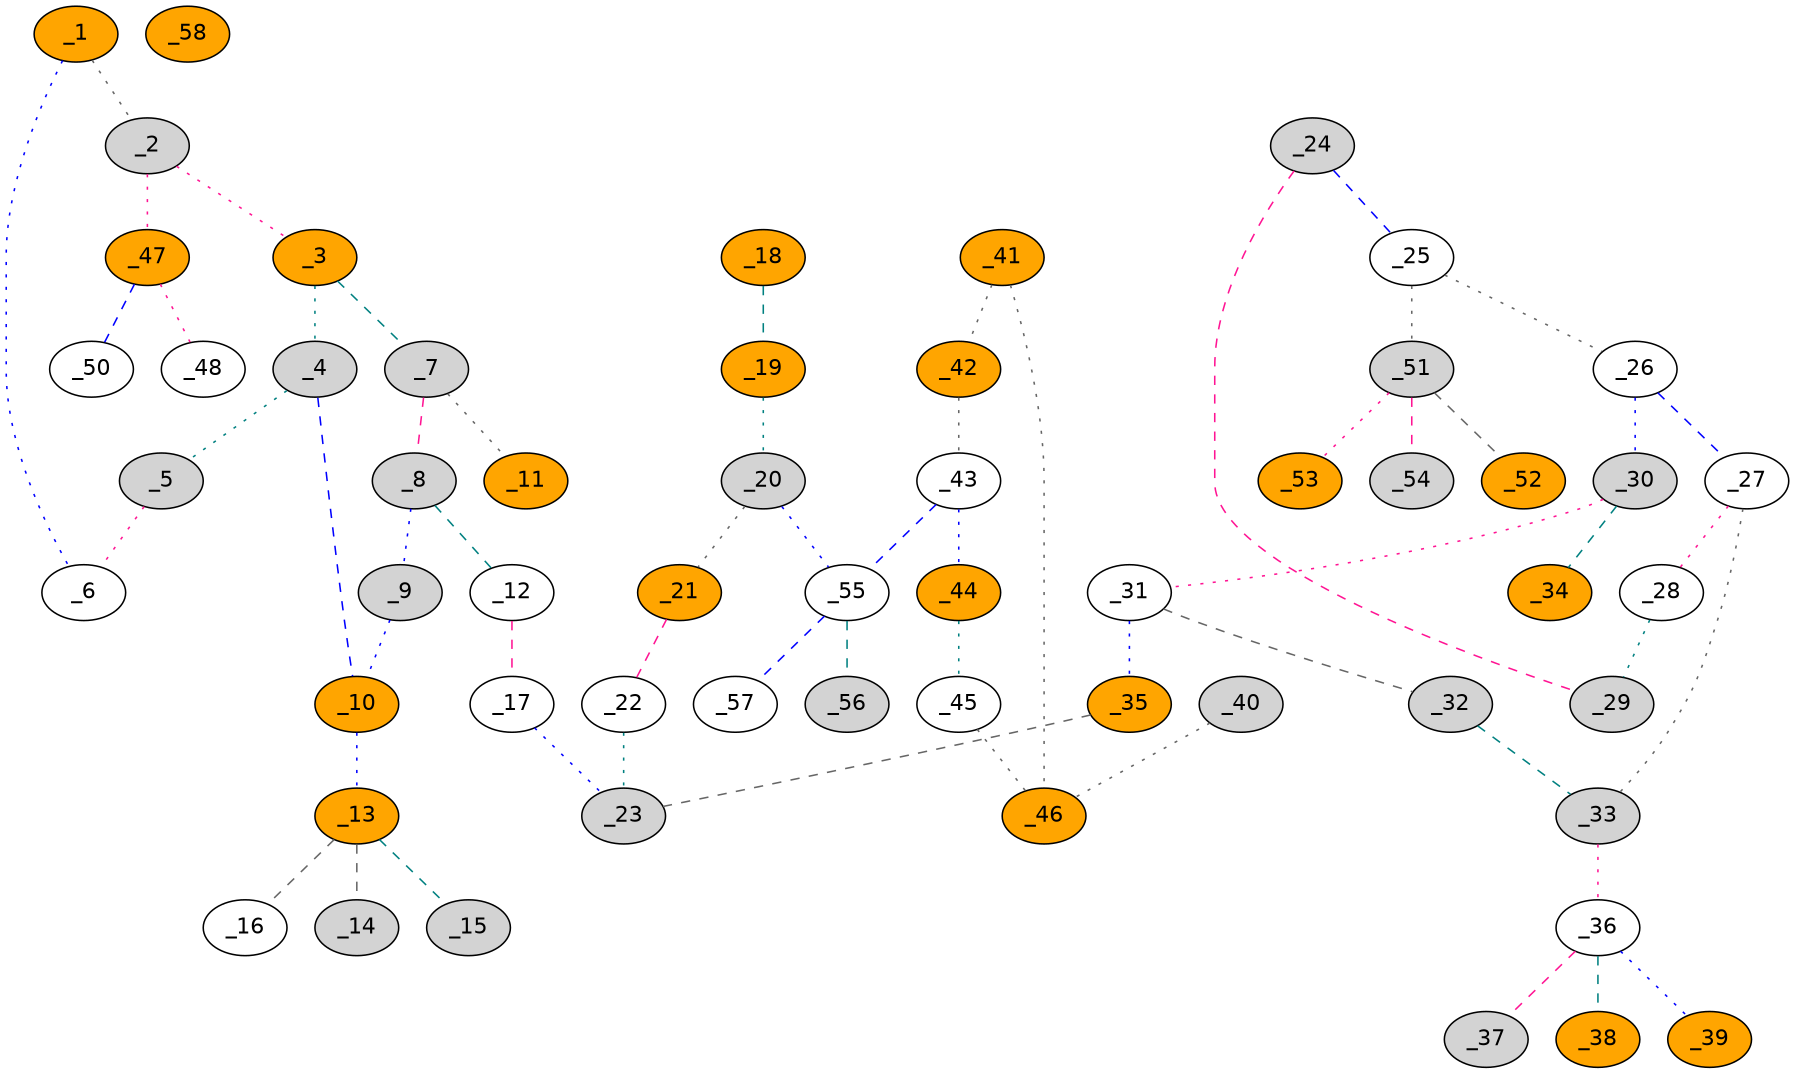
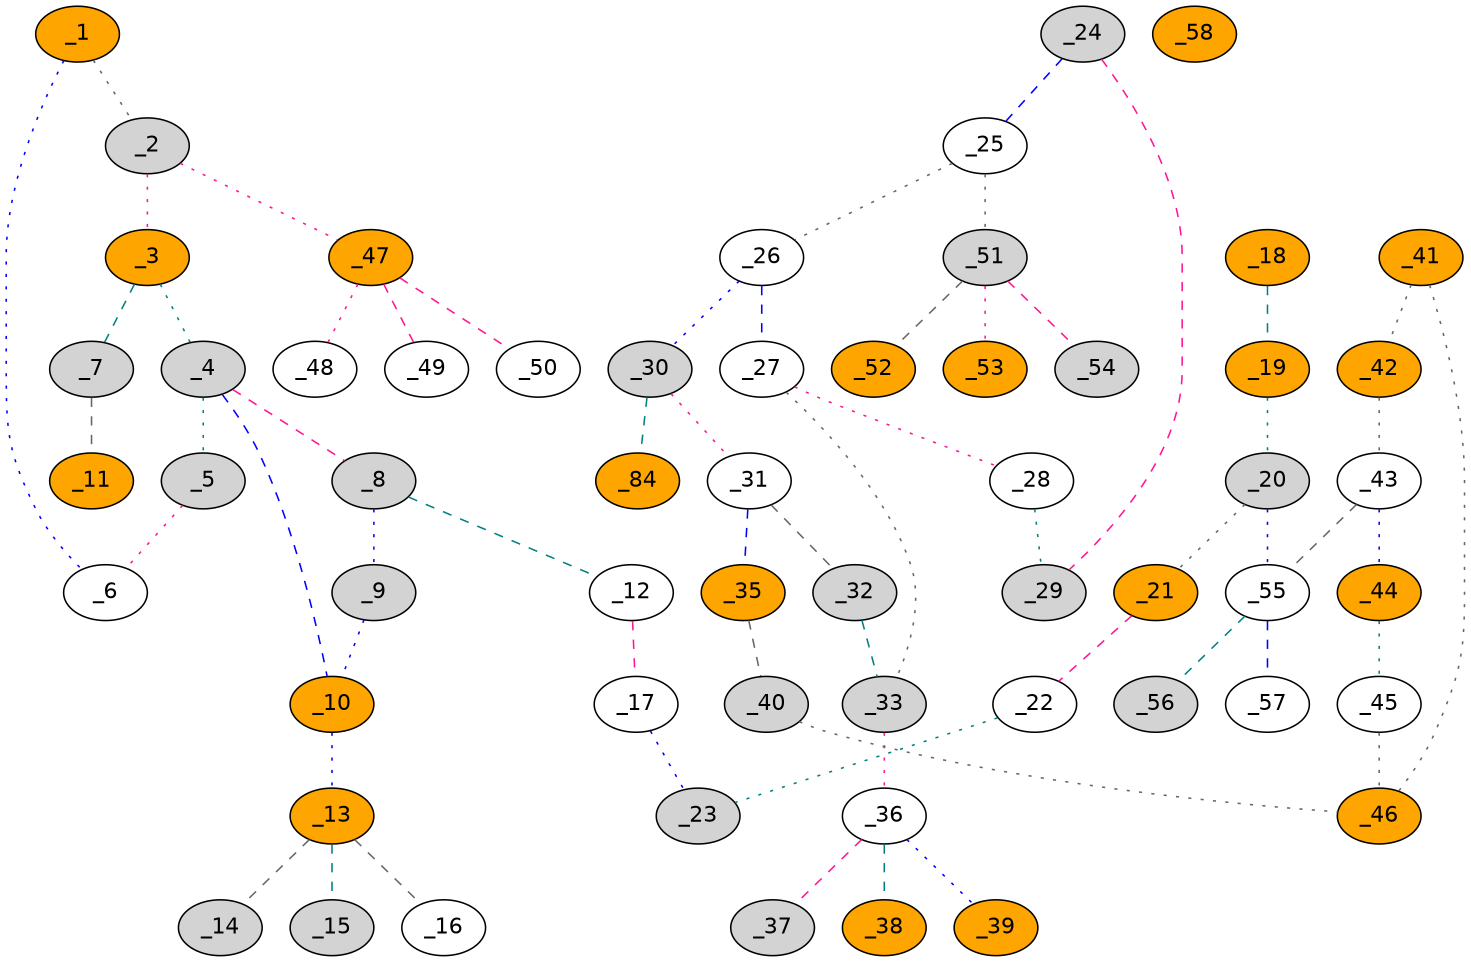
(119, 313) -> (455, 313)
none -> (427, 369)
(420, 425) -> (289, 425)
(476, 425) -> (92, 425)
(903, 537) -> (1324, 537)
(1550, 593) -> (638, 481)
(1129, 649) -> (746, 537)
(877, 762) -> (755, 648)
